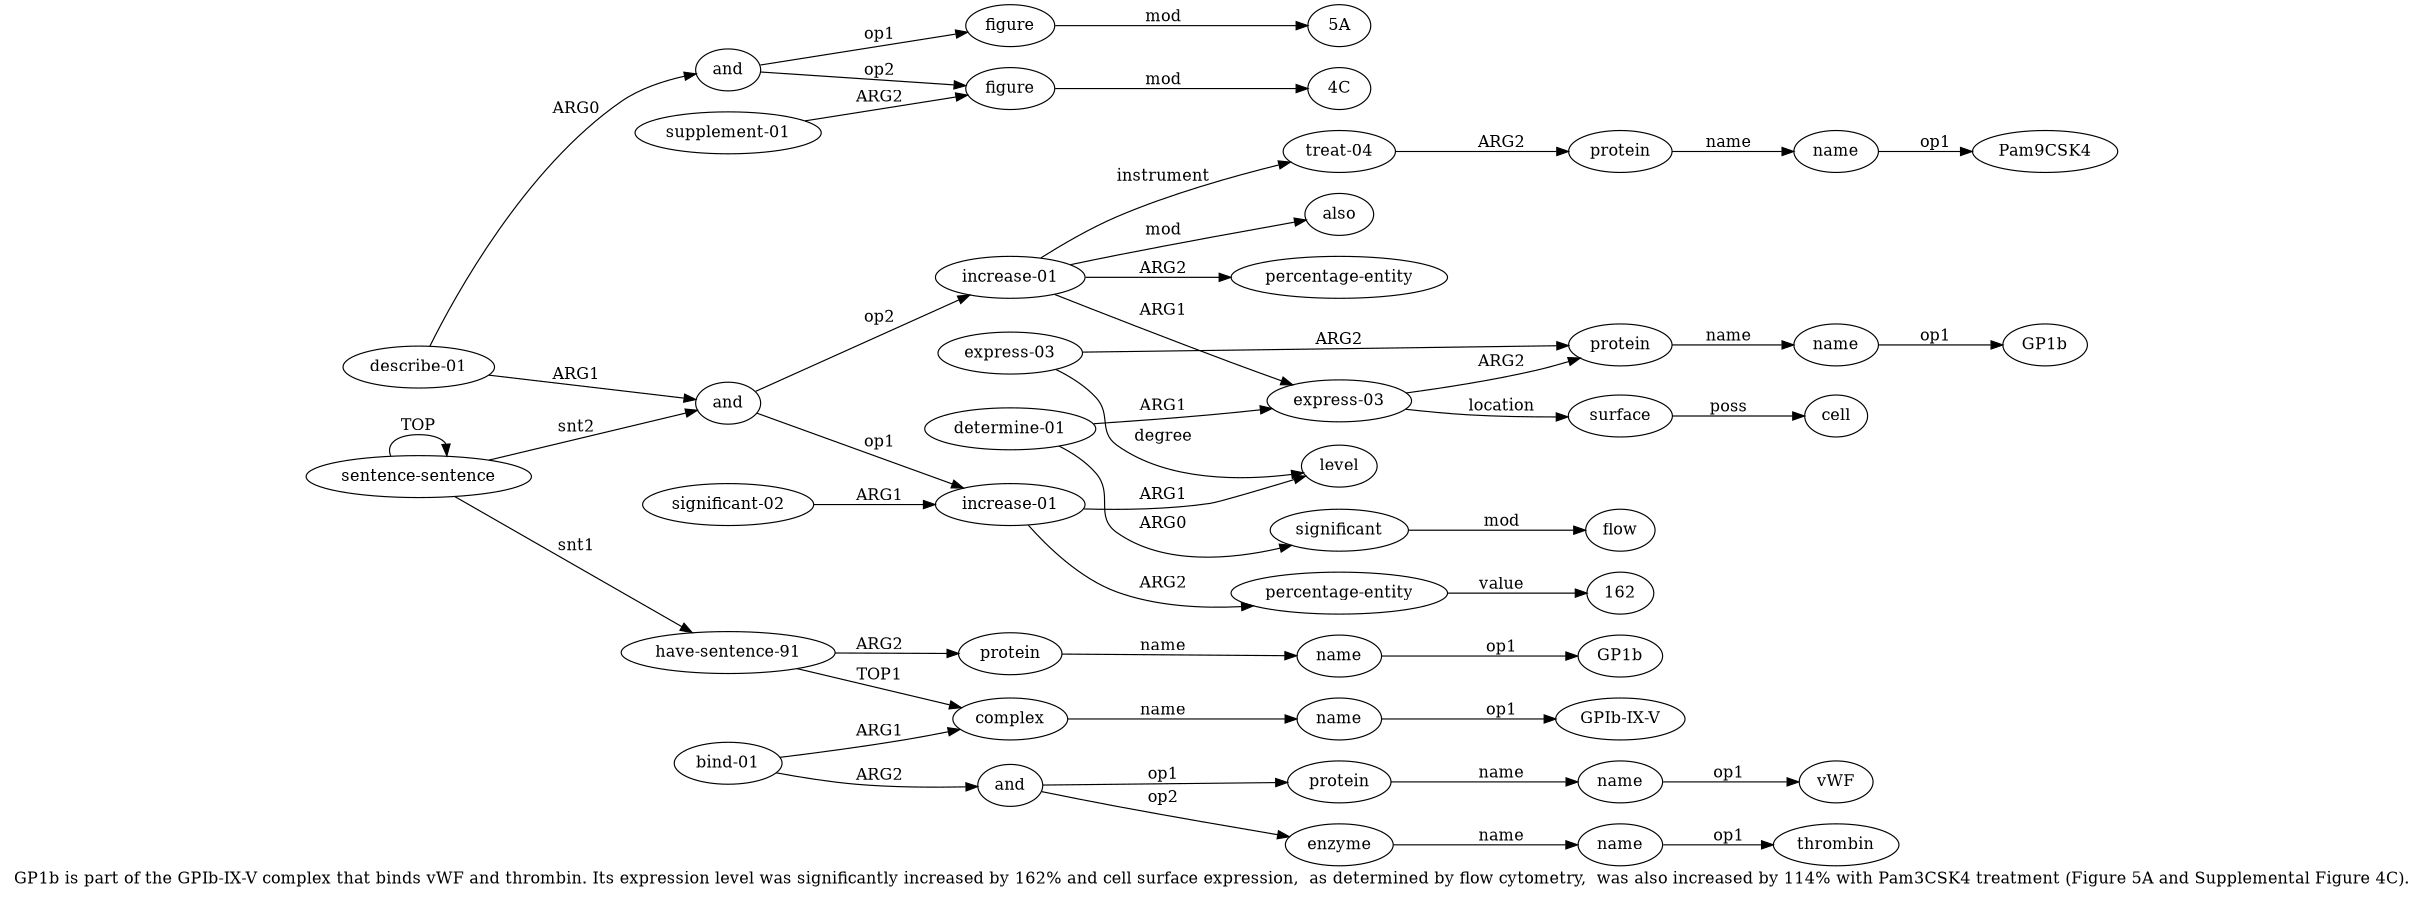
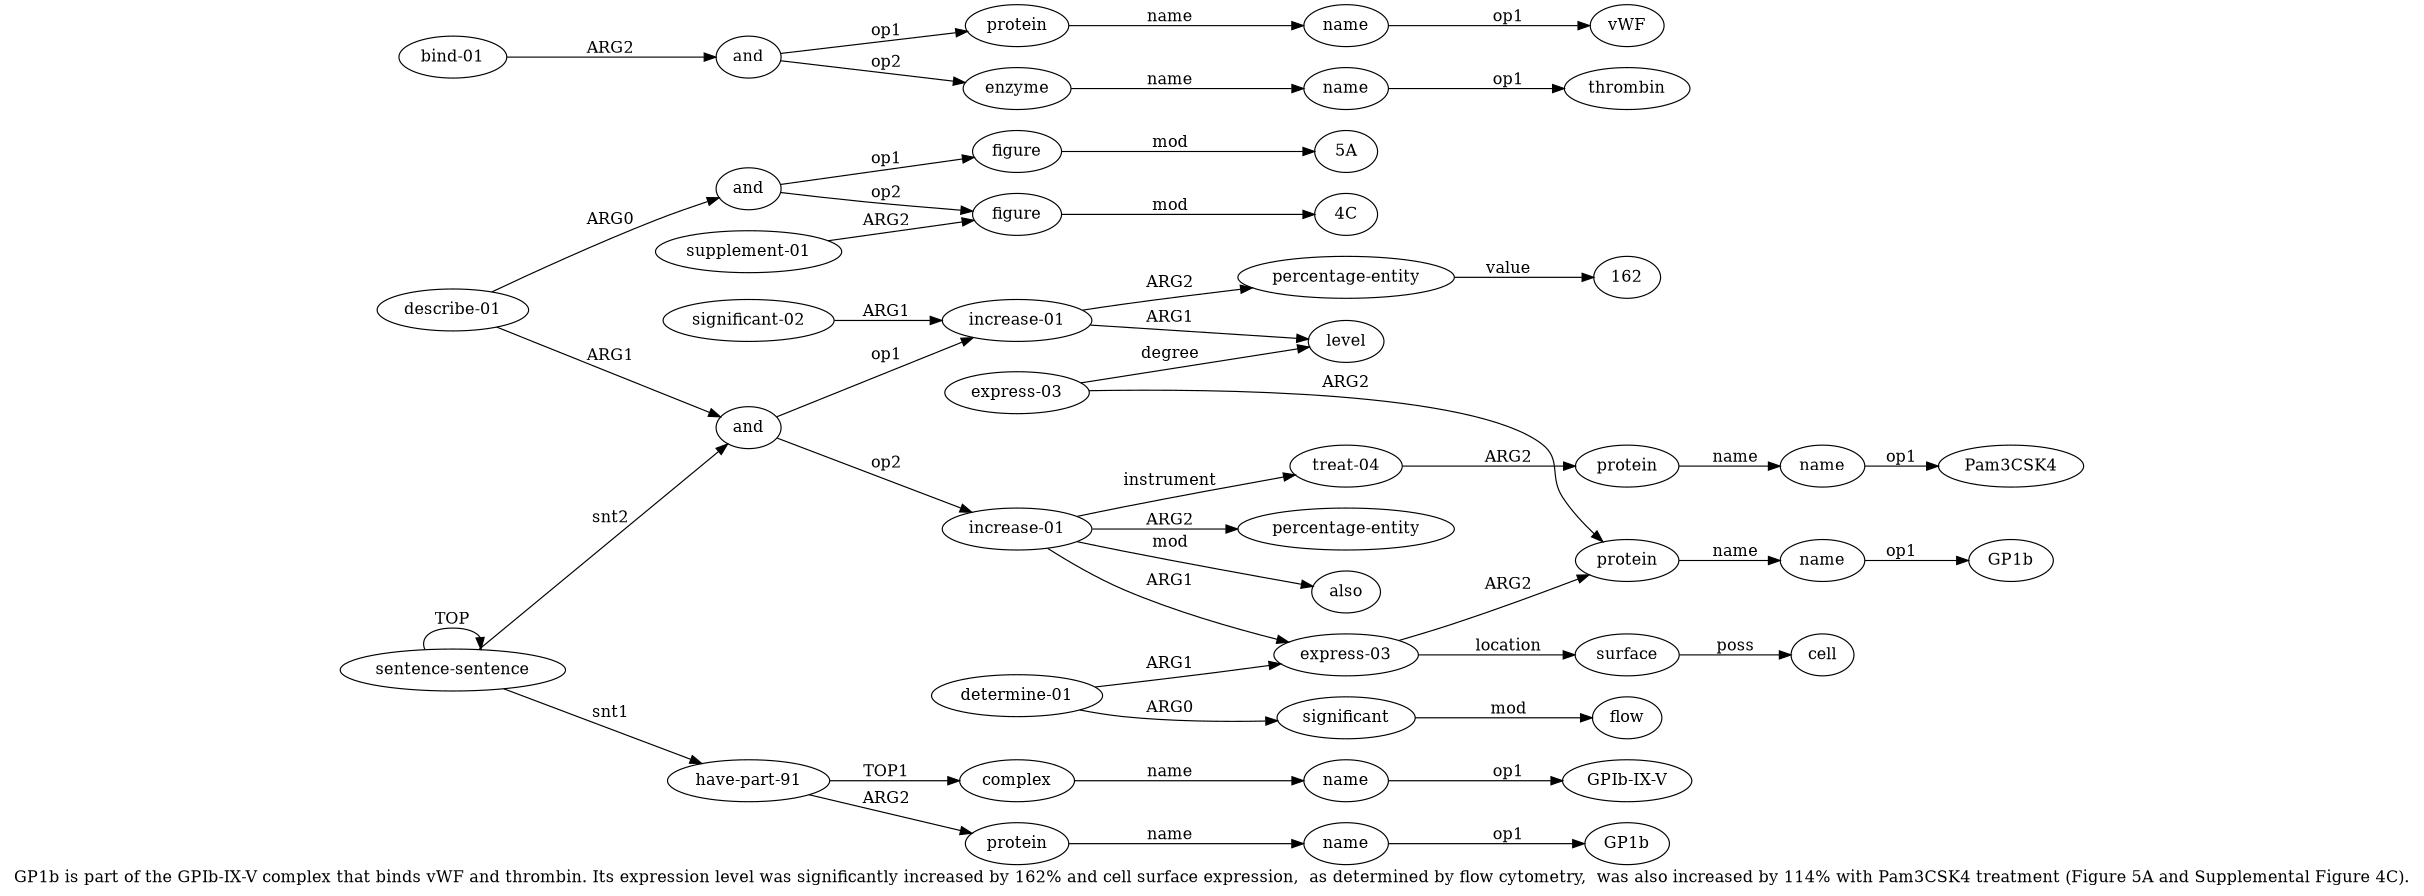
(2045, 151) -> (2011, 466)
(728, 653) -> (749, 781)
(864, 746) -> none
